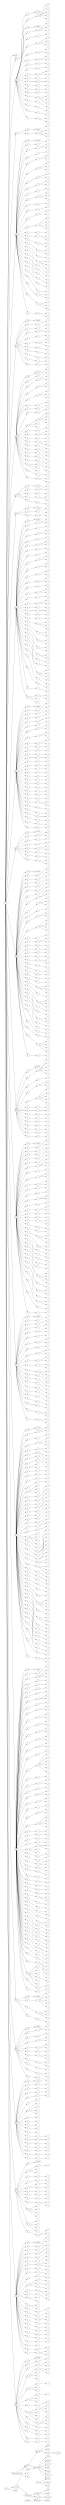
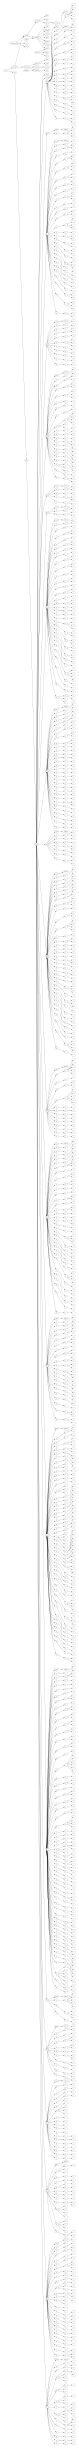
none -> (26, 460)
